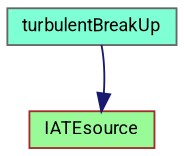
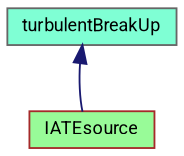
(104, 69) -> (80, 88)
